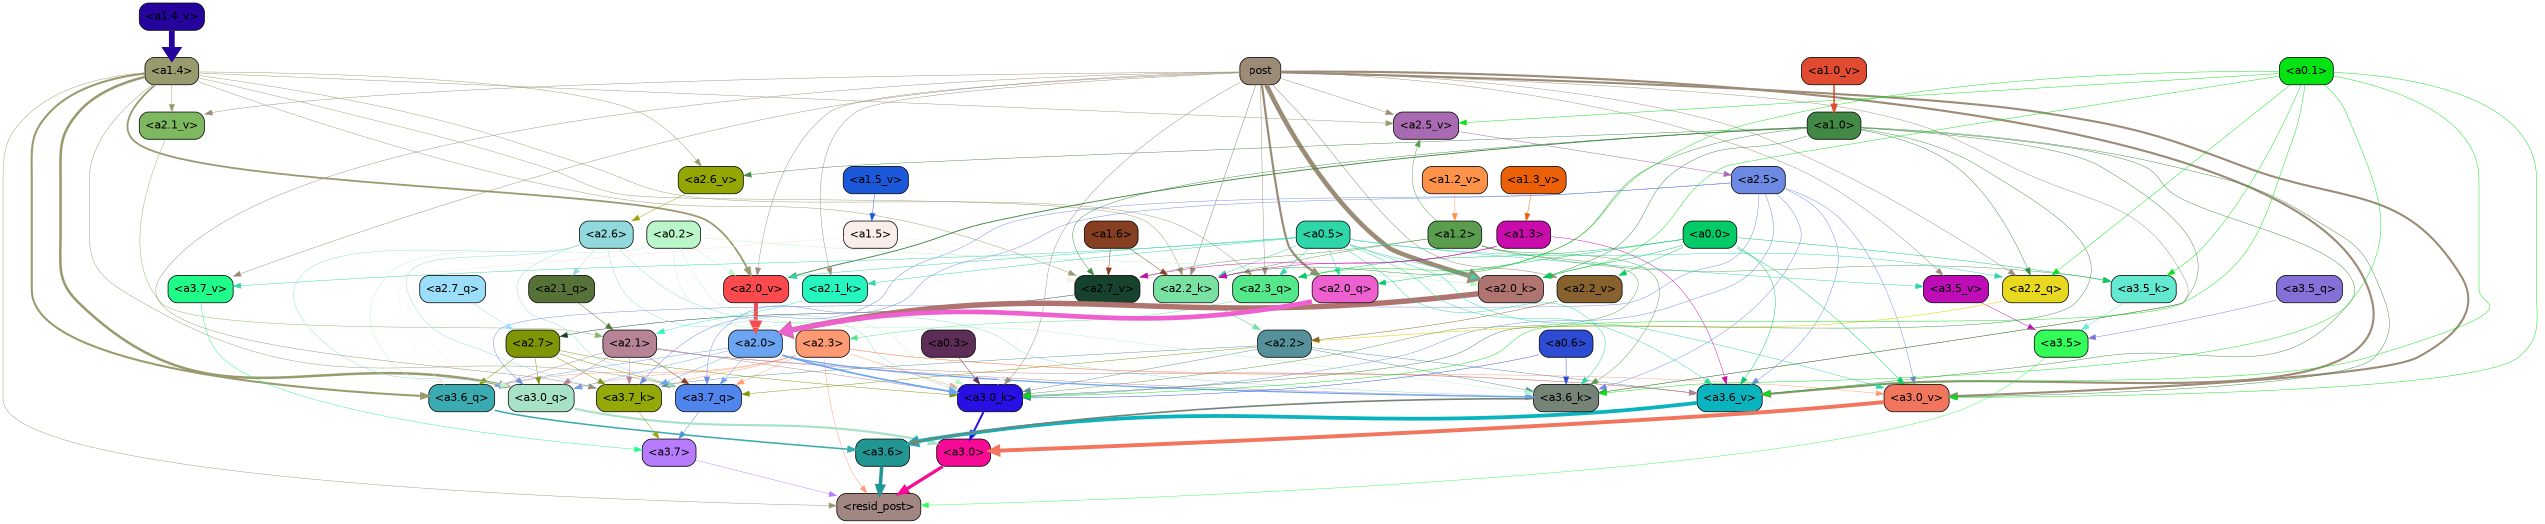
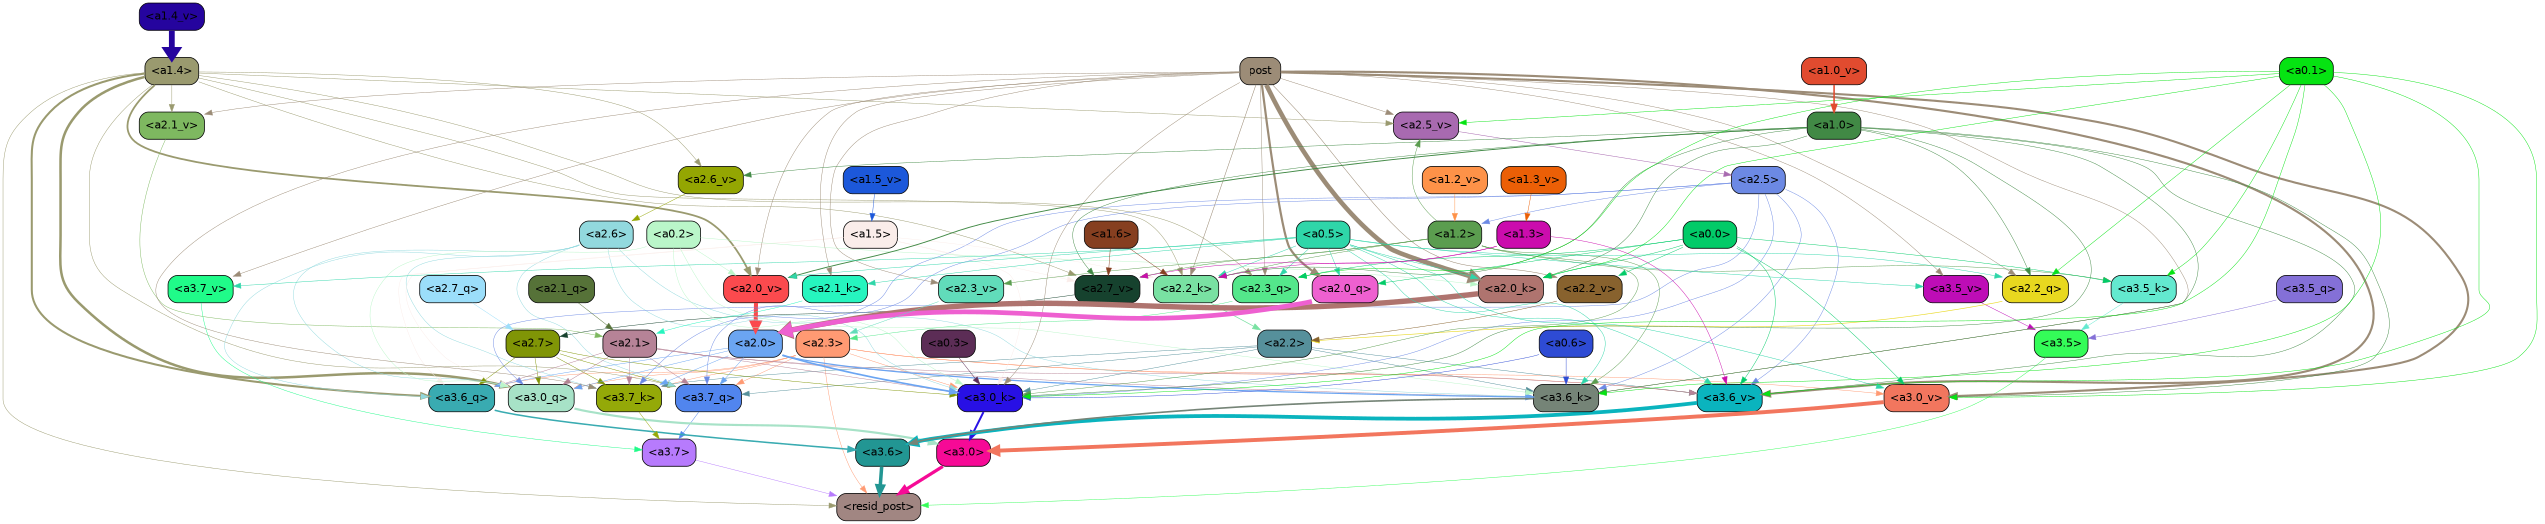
(582, 264) -> (296, 274)
(1879, 275) -> (1604, 199)
none -> (971, 289)
(1092, 362) -> (1092, 362)
(666, 369) -> (666, 369)
